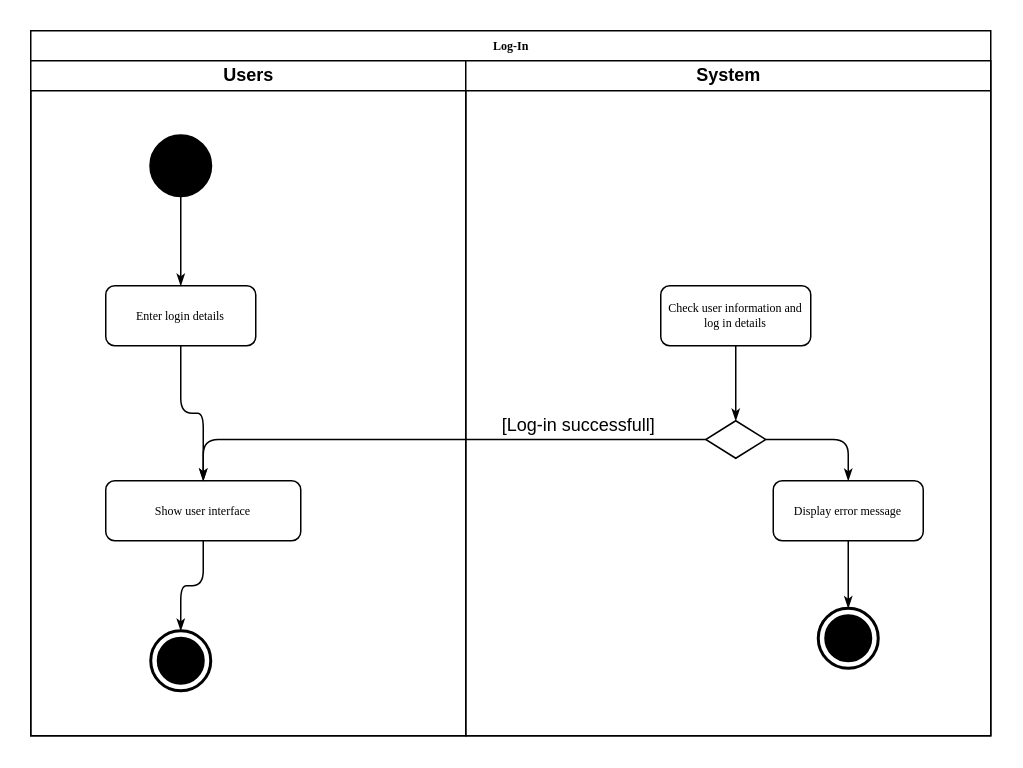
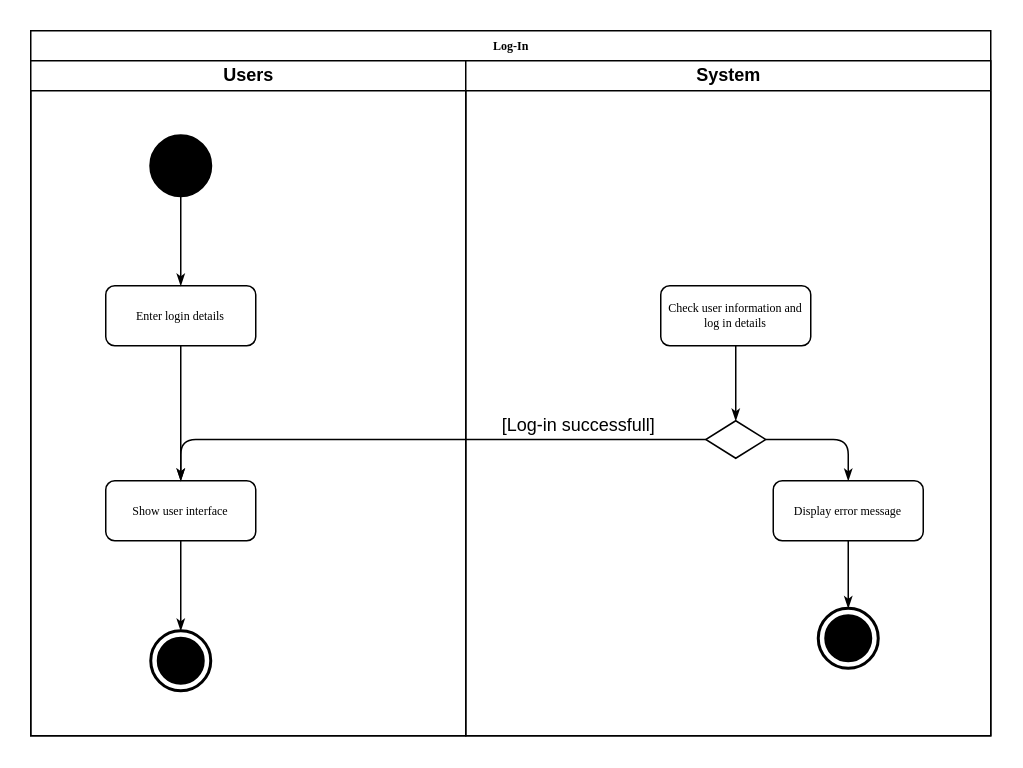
(203, 511) -> (181, 511)
